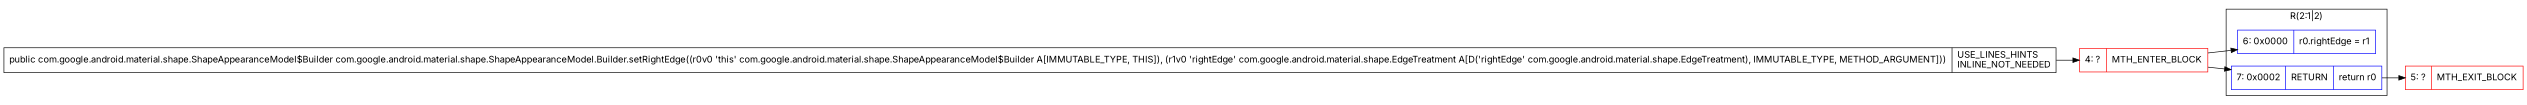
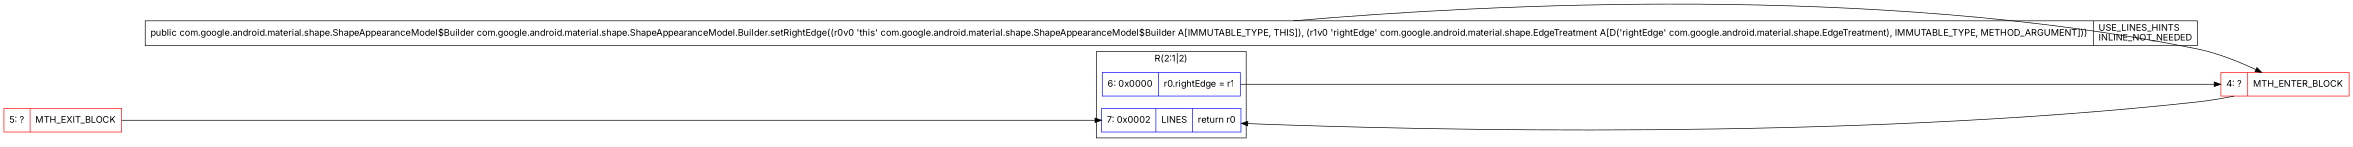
(2219, 52) -> (1727, 84)
(2310, 78) -> (1174, 120)
(2391, 78) -> (608, 120)
